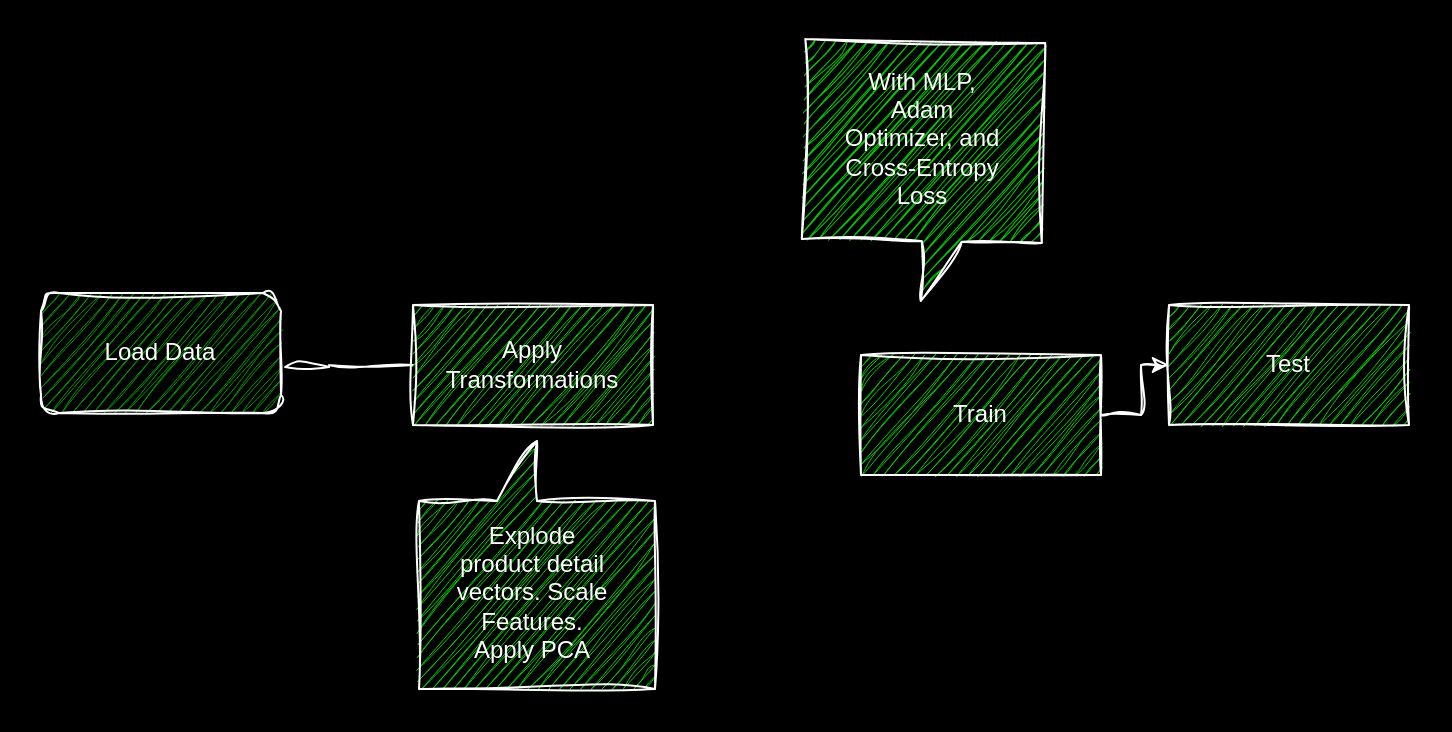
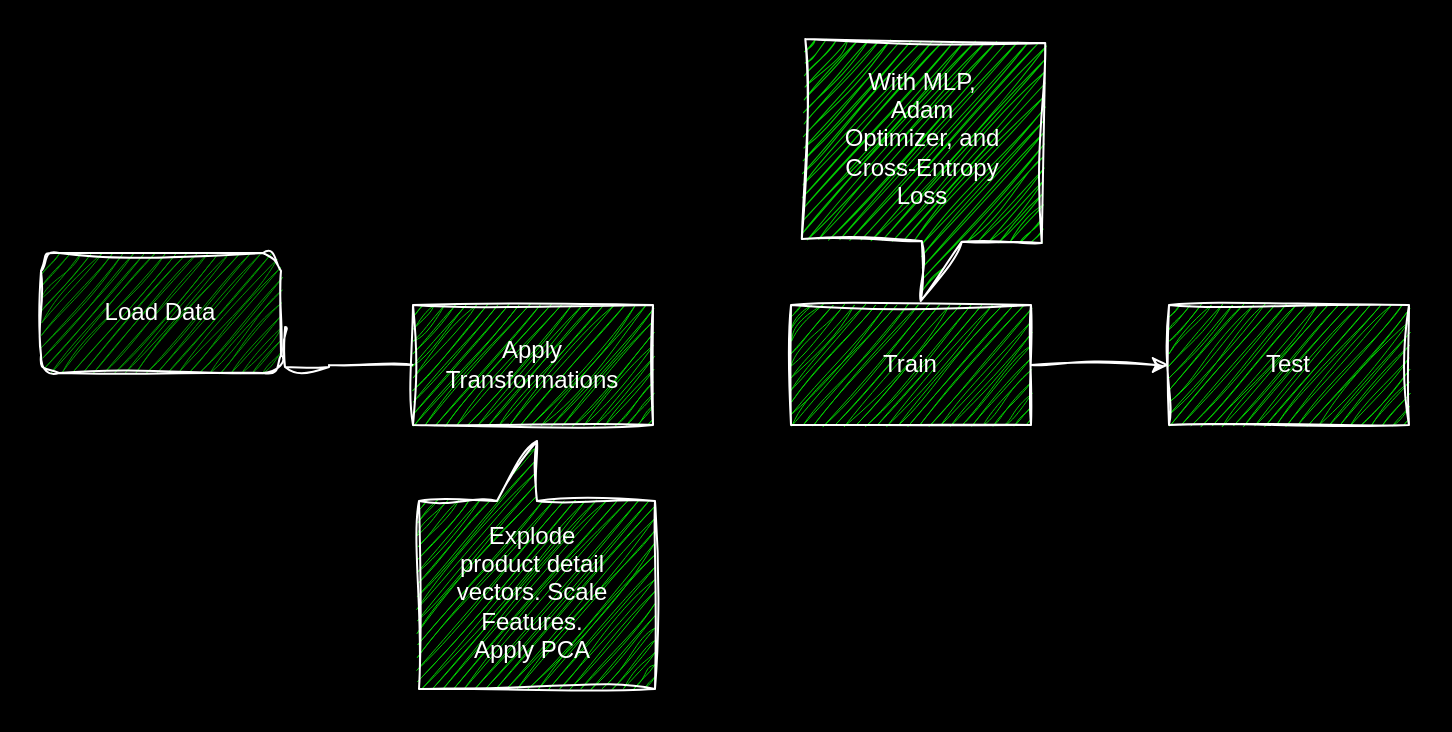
(161, 353) -> (161, 313)
(981, 415) -> (911, 365)
